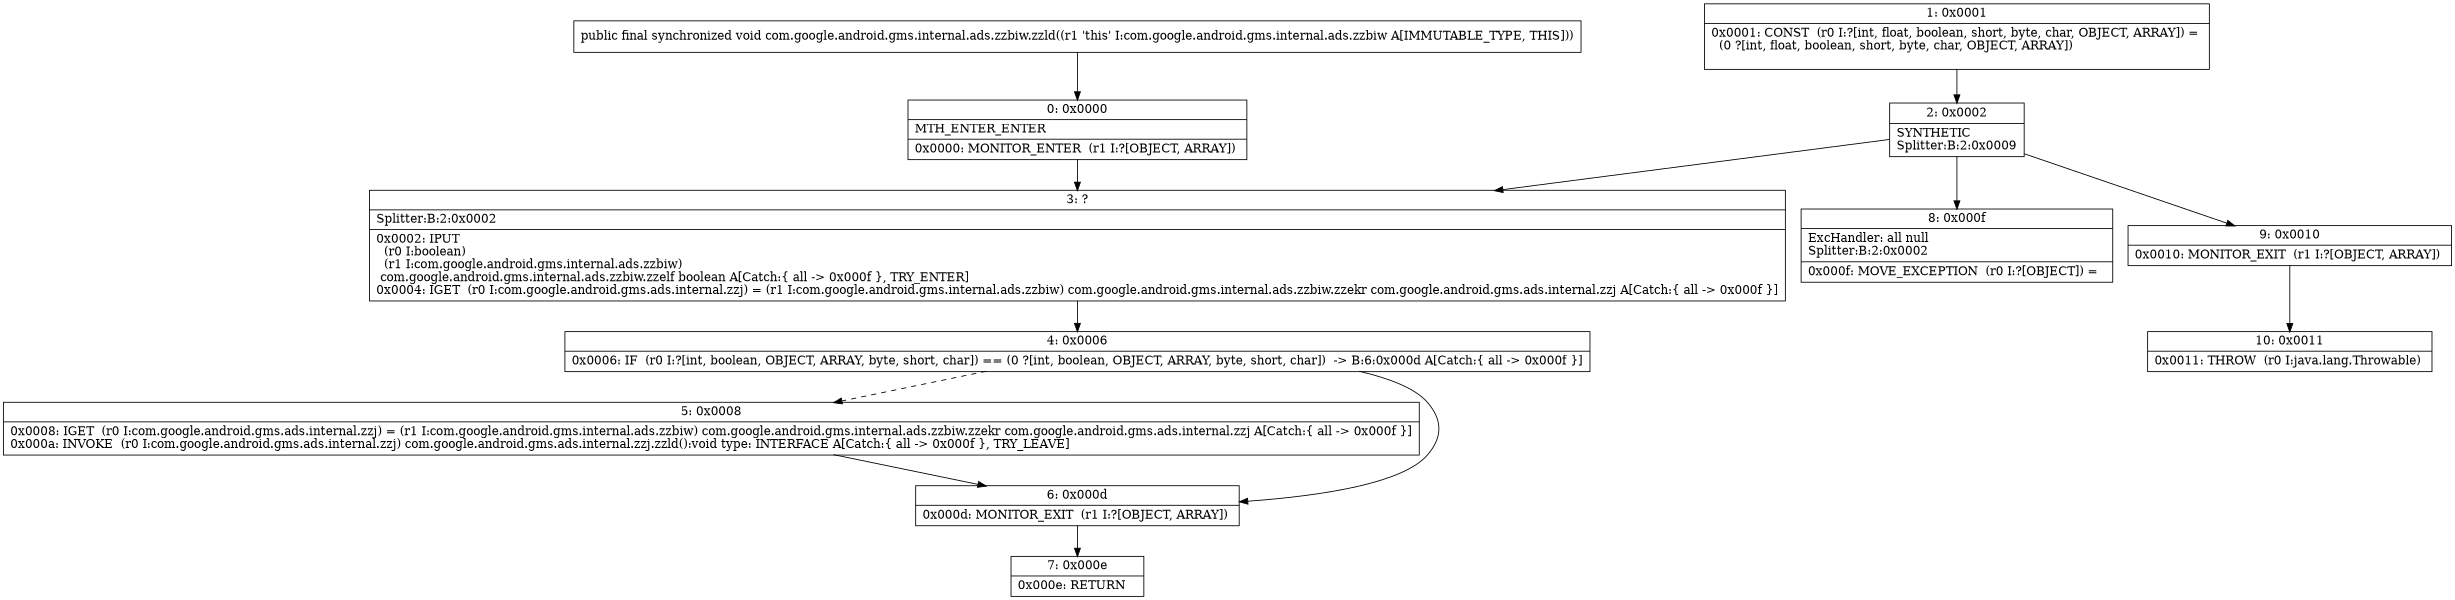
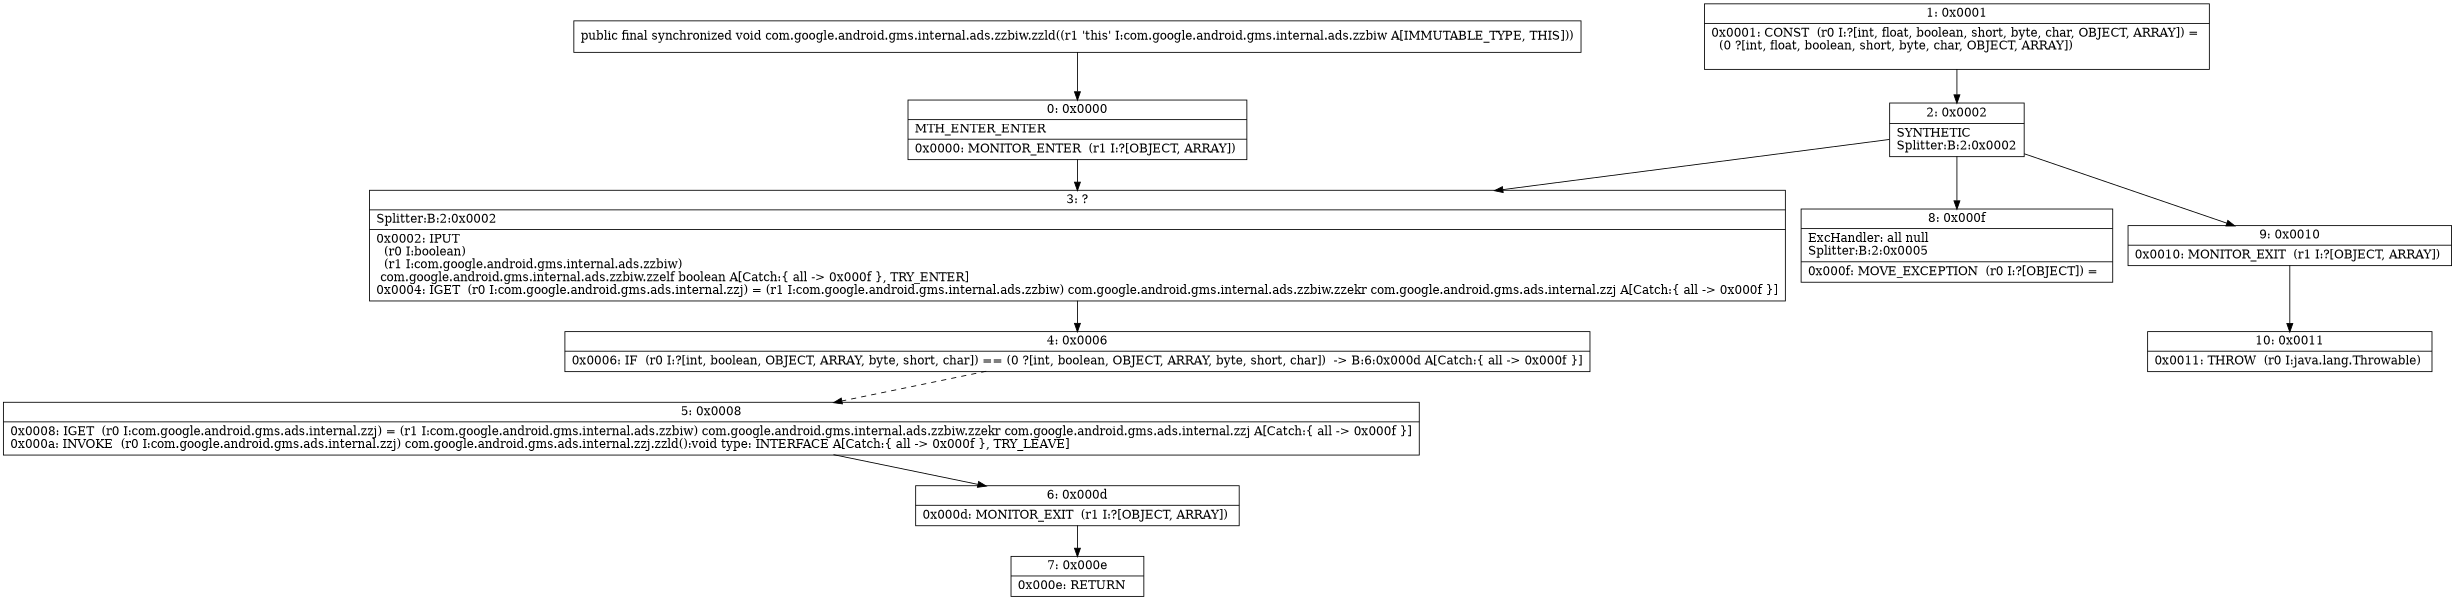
(1957, 146) -> (1957, 146)
(1868, 251) -> (1868, 251)
(1406, 470) -> none
